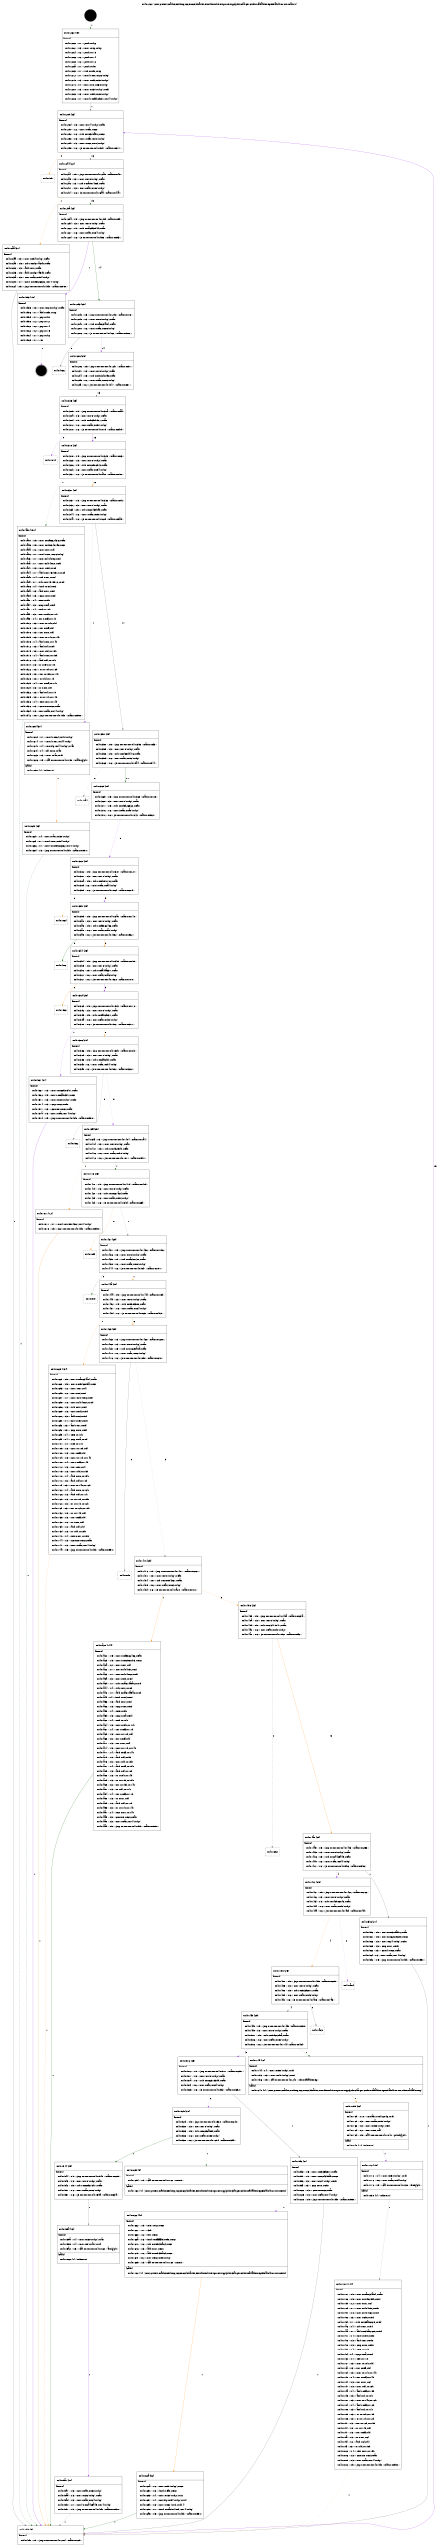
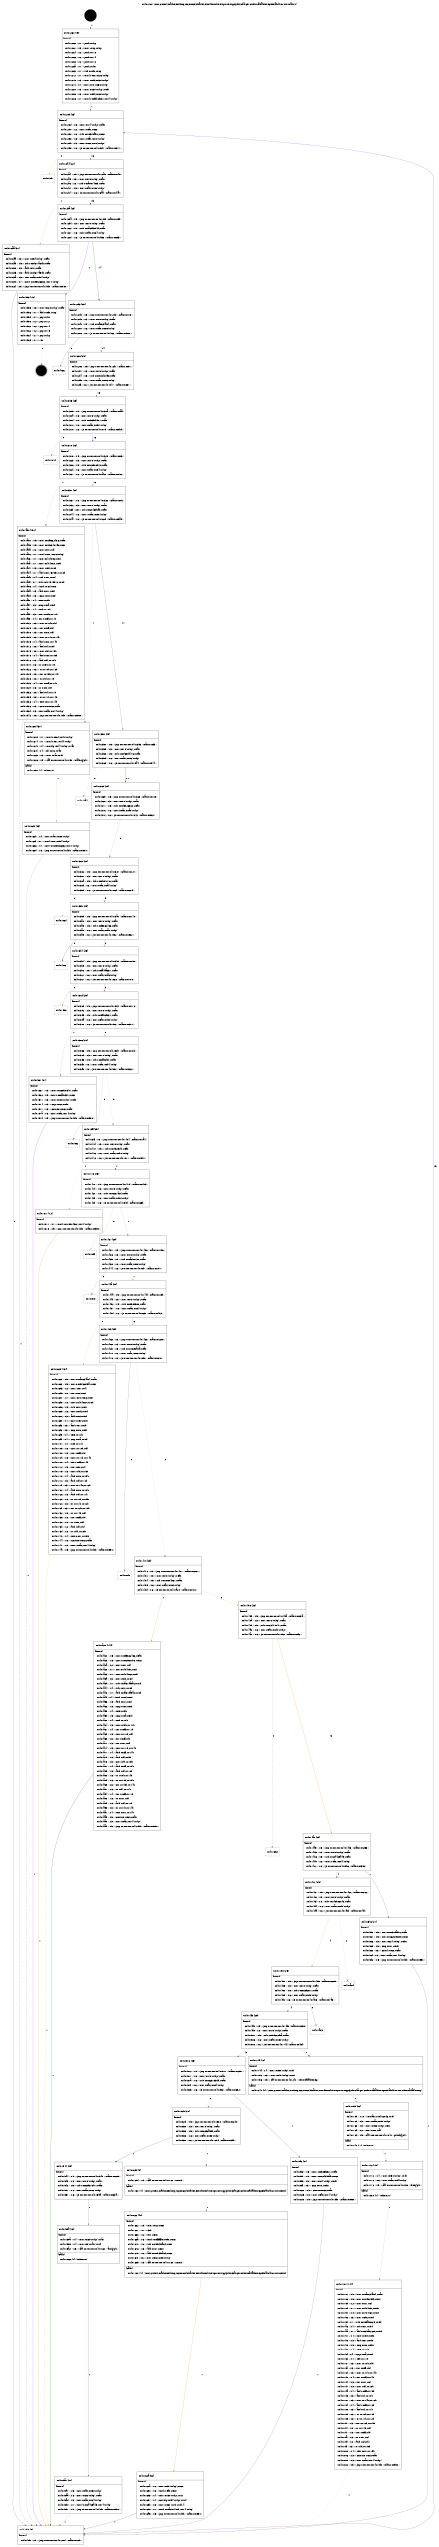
(283, 2207) -> (206, 2203)
